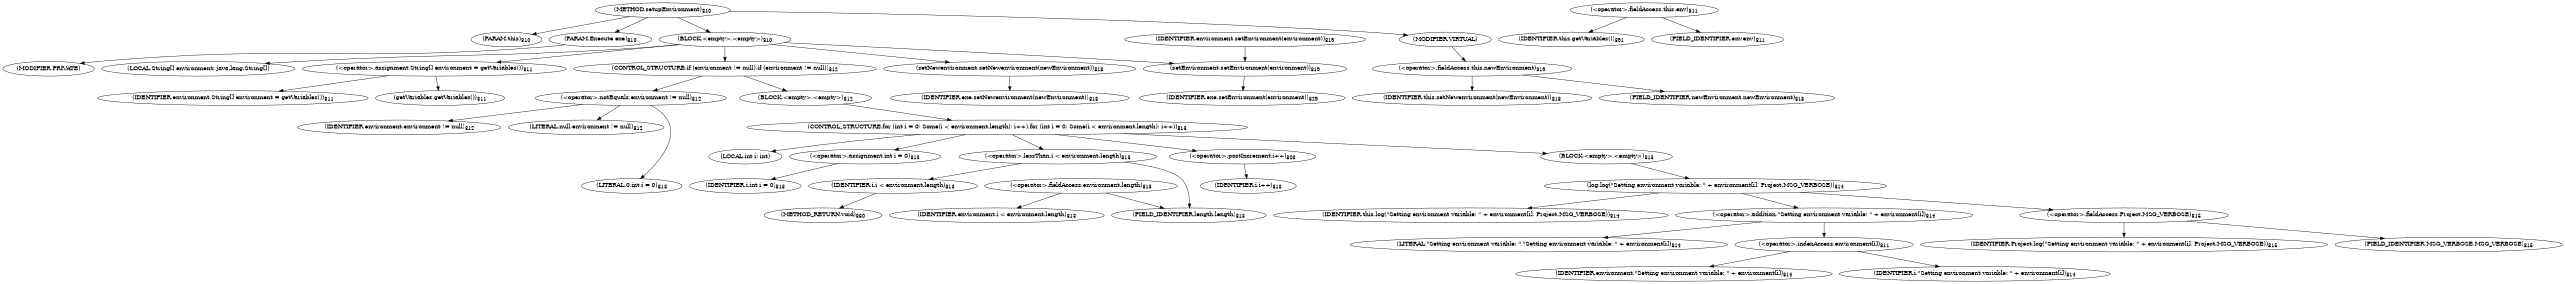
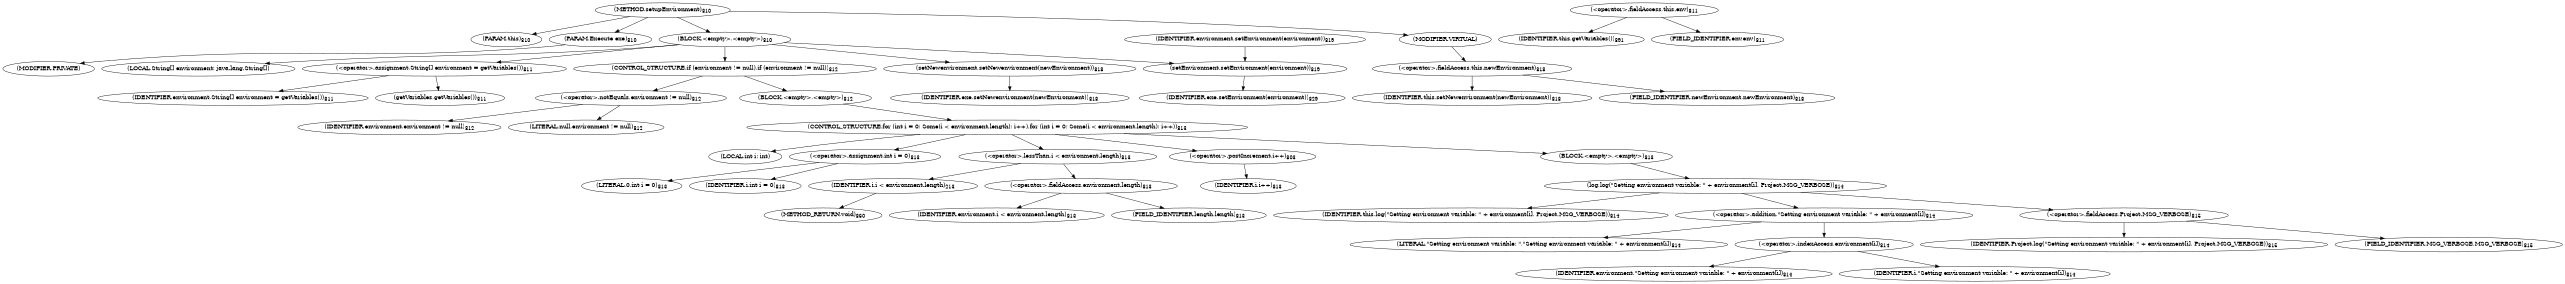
(1541, 68) -> (1541, 68)
(669, 141) -> (746, 171)
(1167, 171) -> (1068, 170)
(950, 185) -> (950, 185)
(1885, 244) -> (1885, 244)
